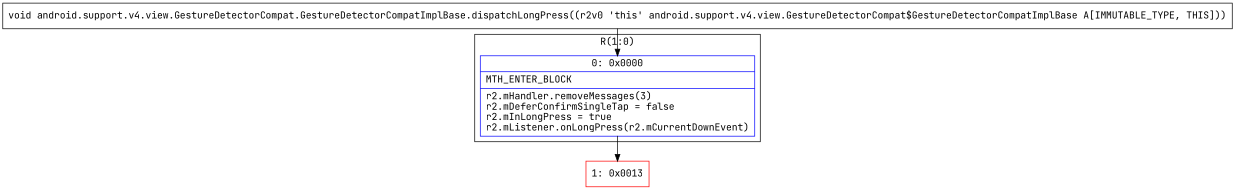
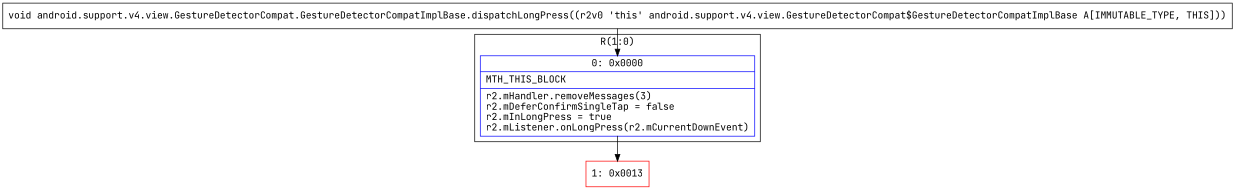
(529, 80) -> (526, 80)
